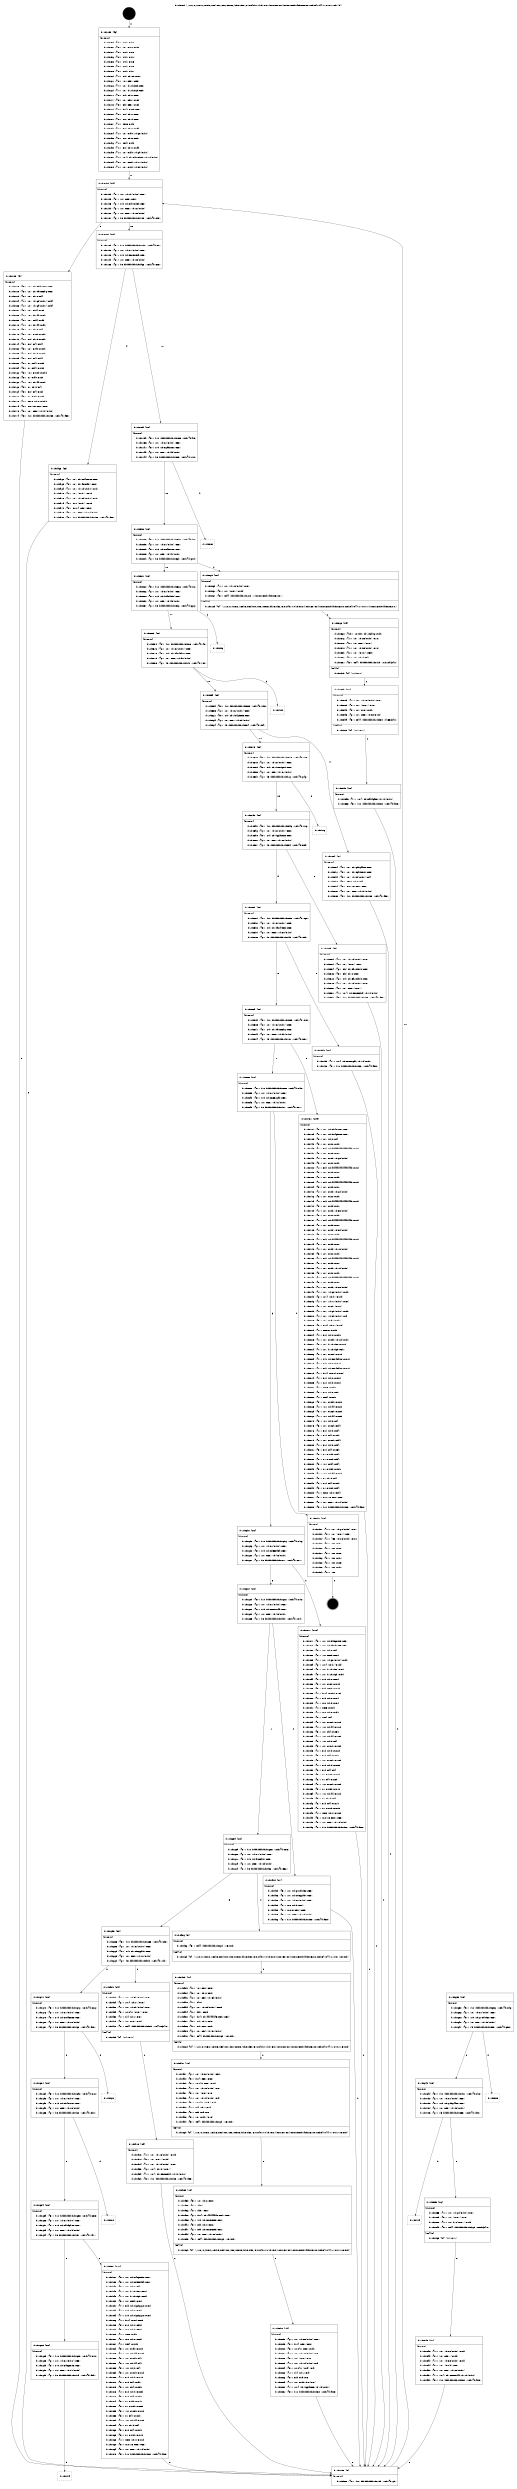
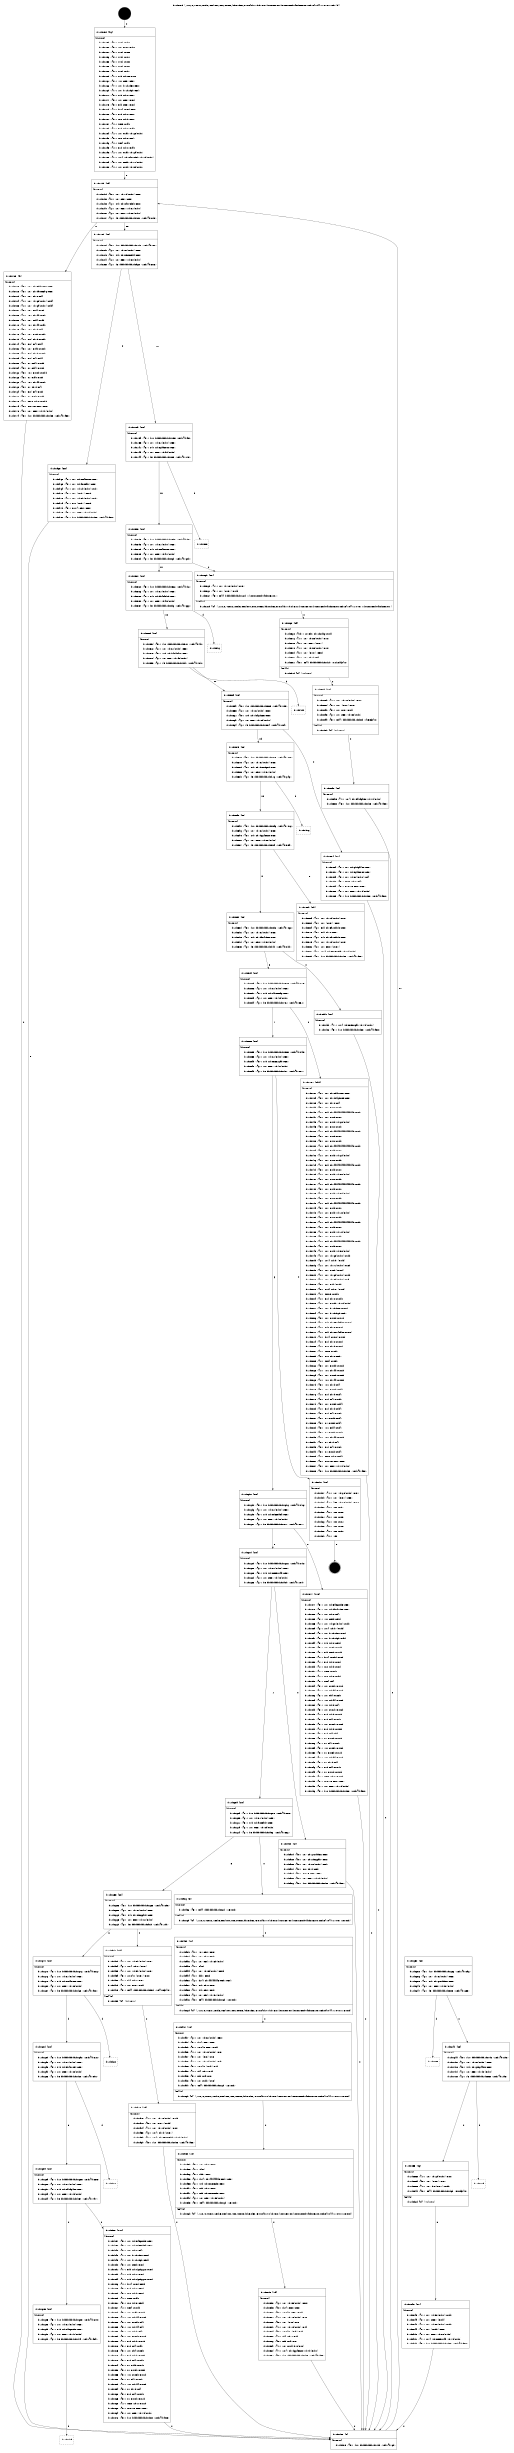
(382, 1733) -> none
